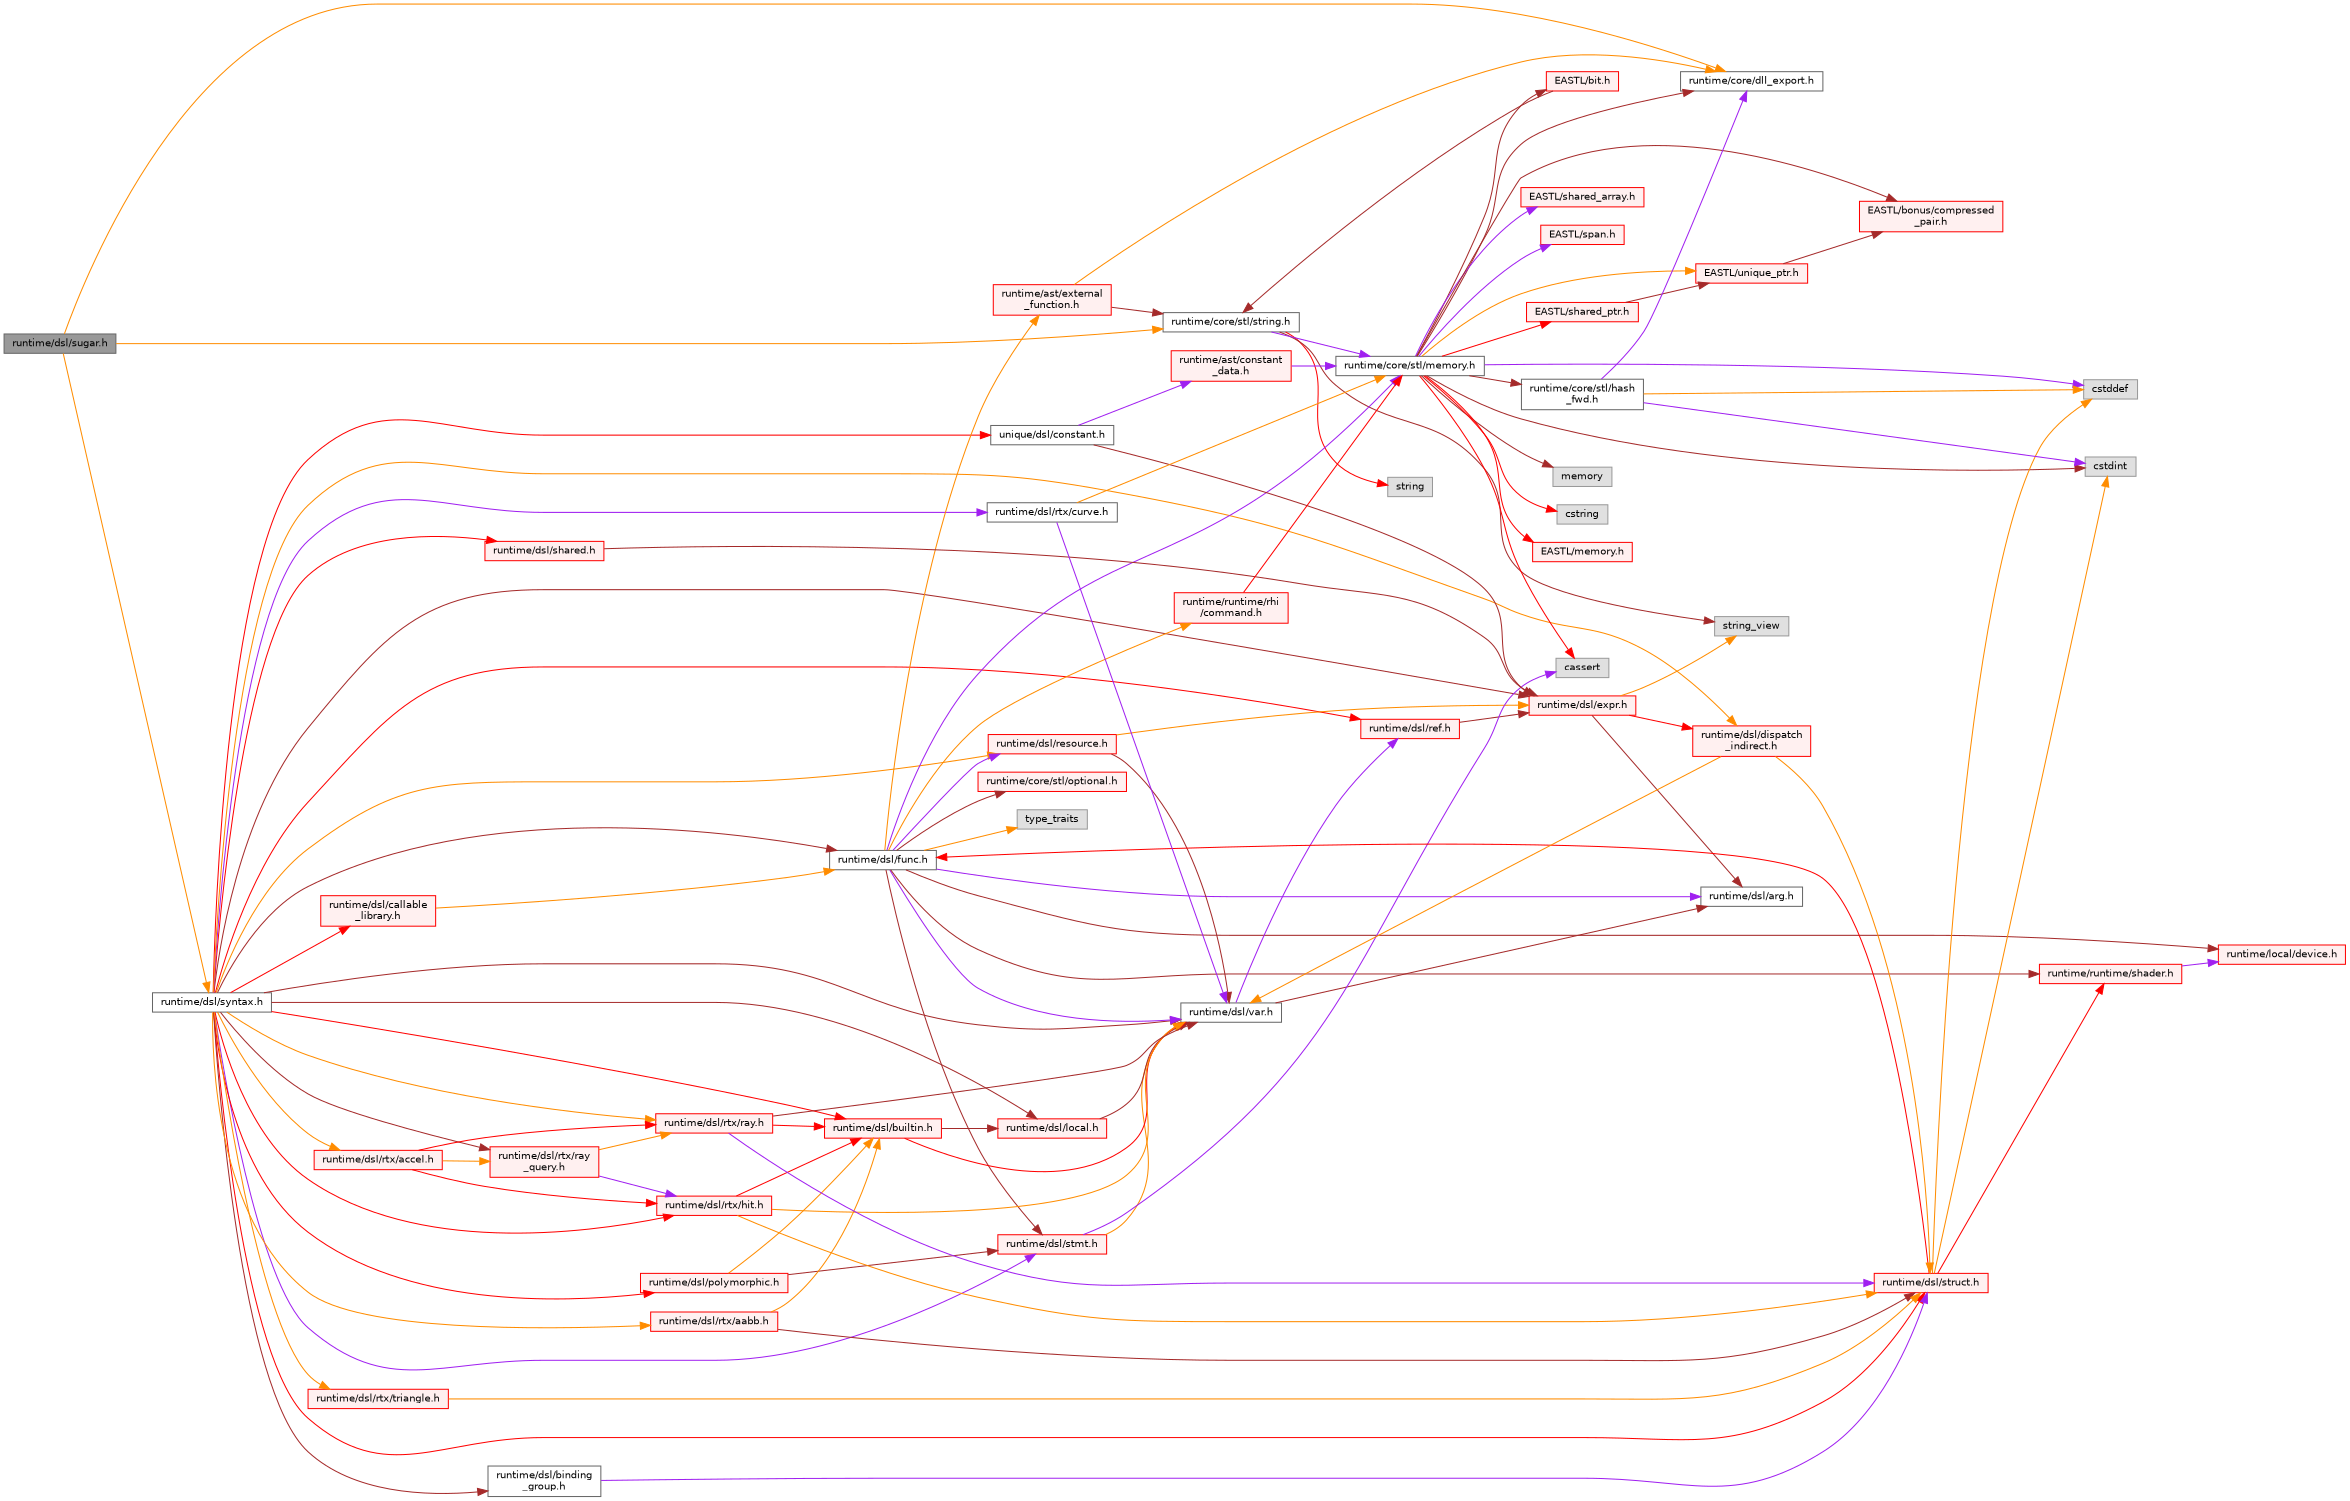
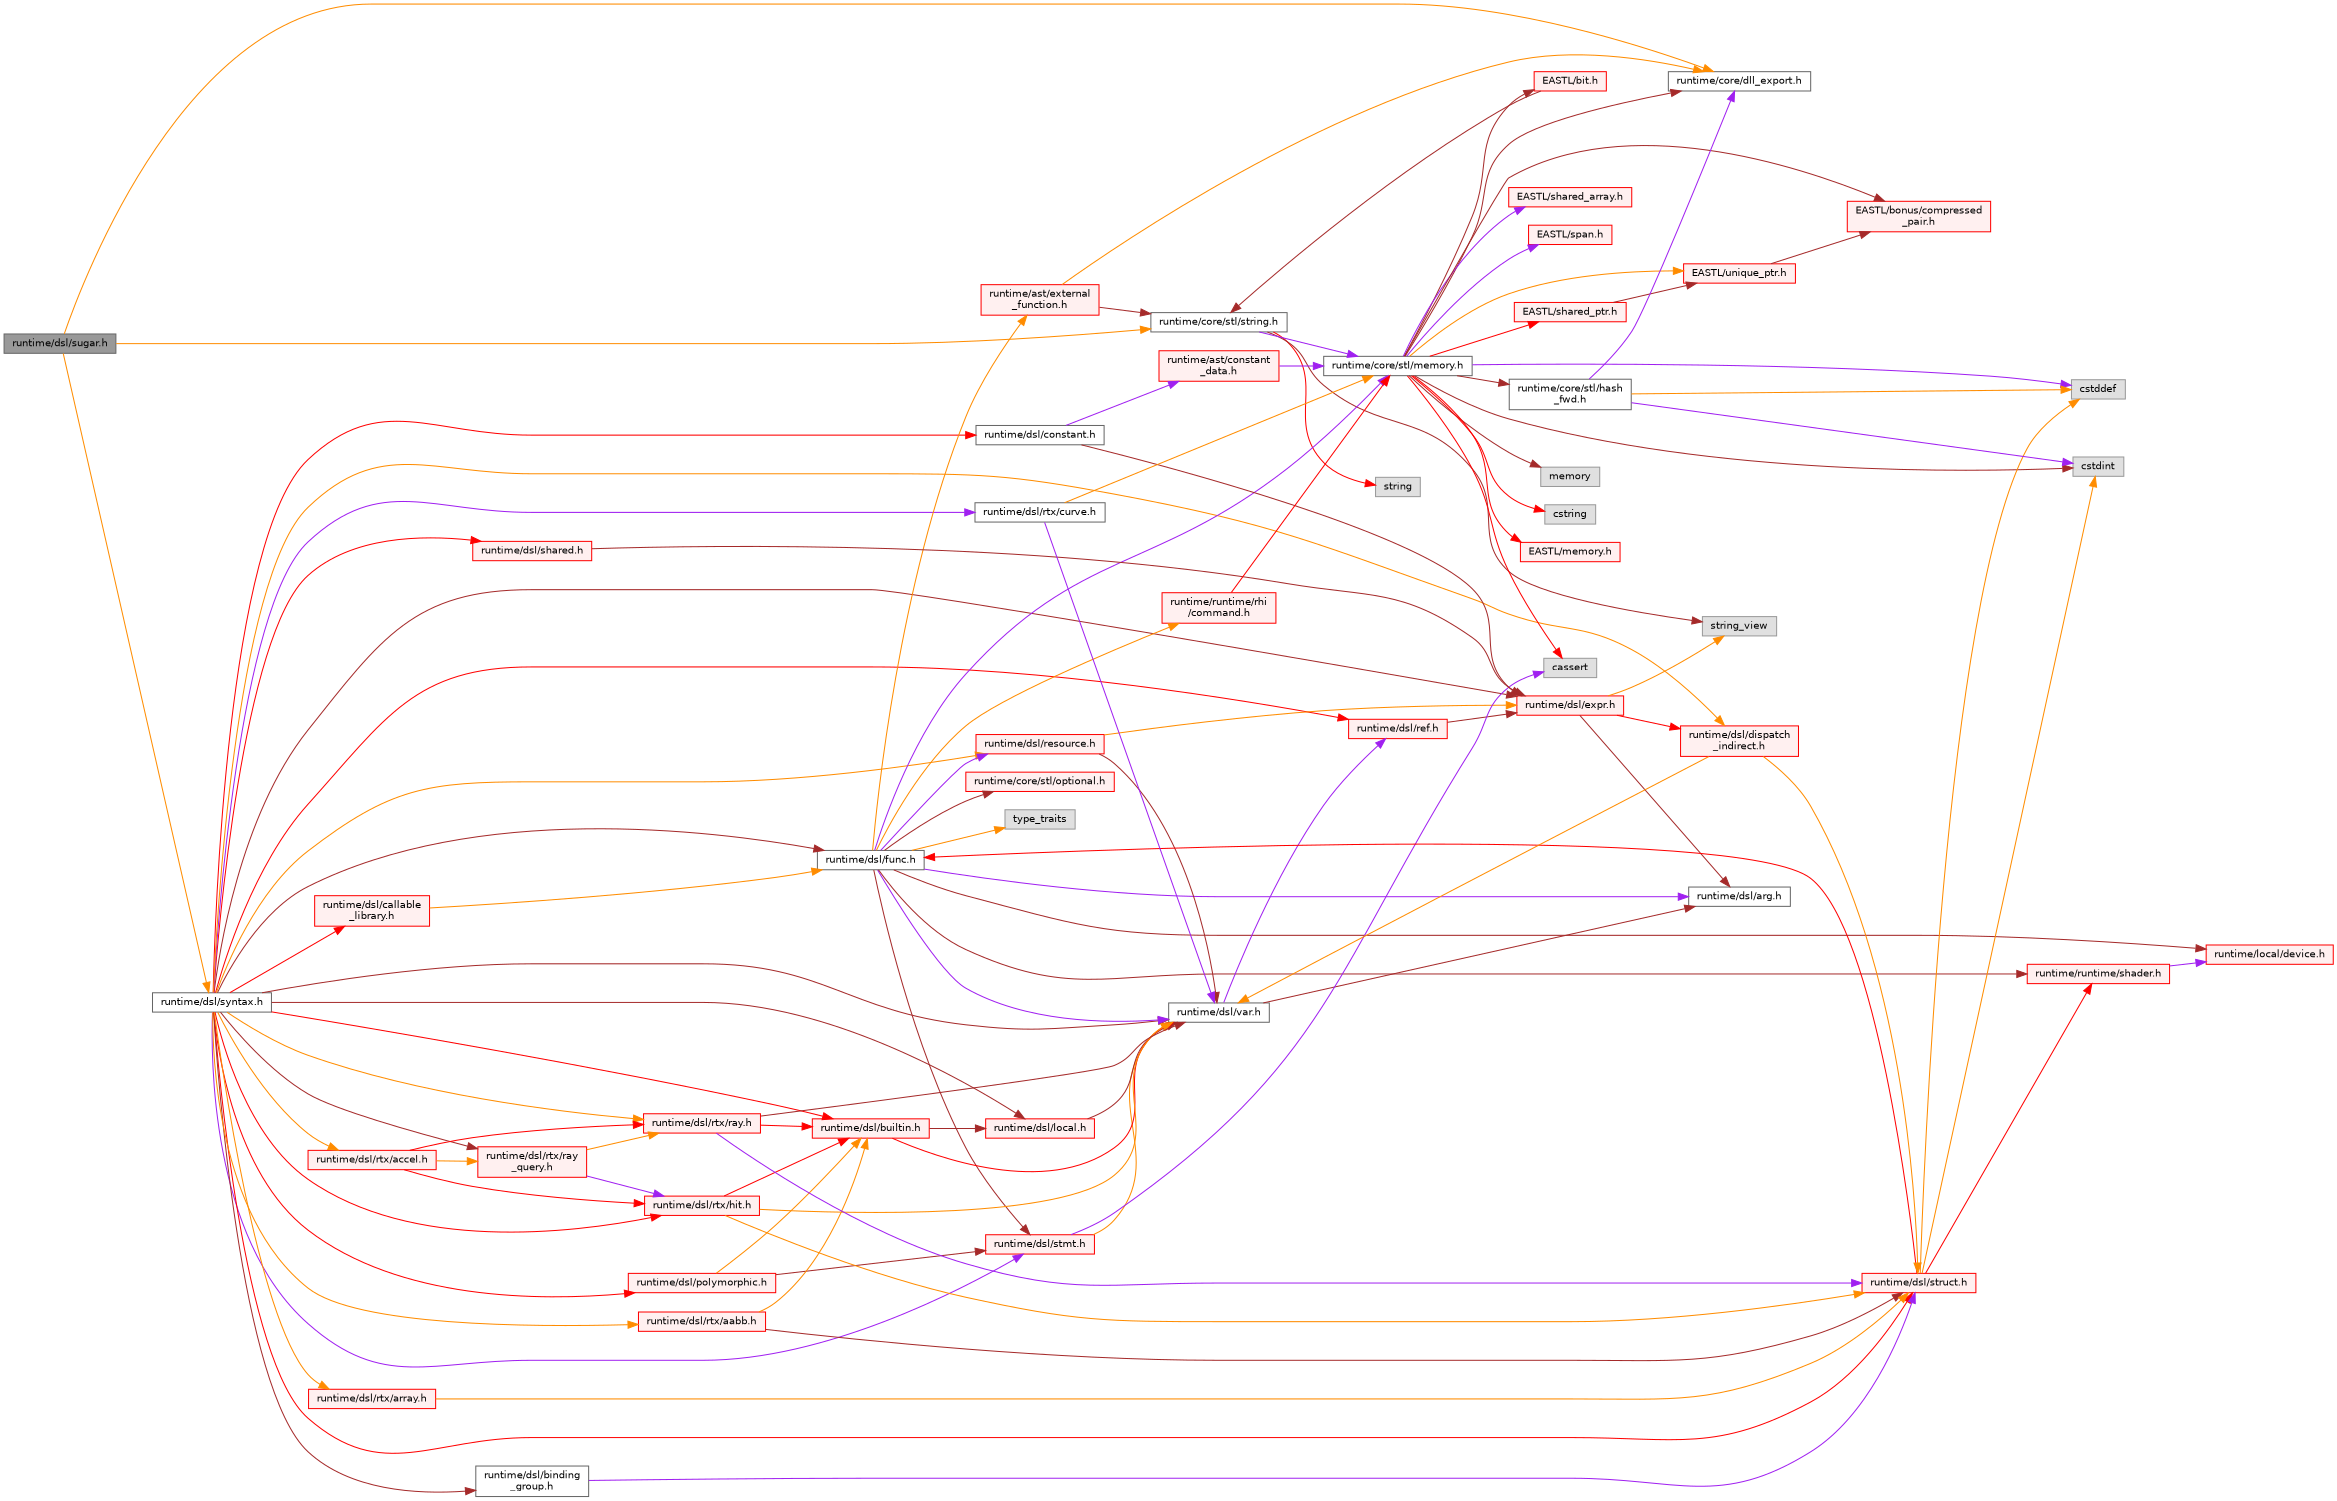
(1052, 435) -> (1040, 435)
(378, 1399) -> (372, 1399)
